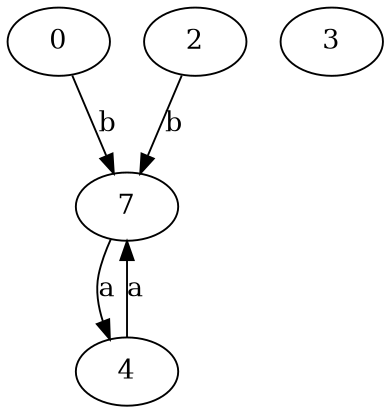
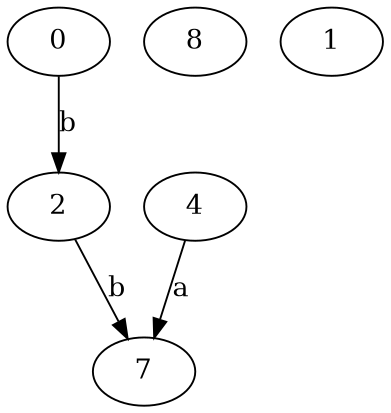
(332, 42) -> (195, 42)
none -> (332, 42)
(89, 116) -> (59, 115)
(98, 280) -> none
